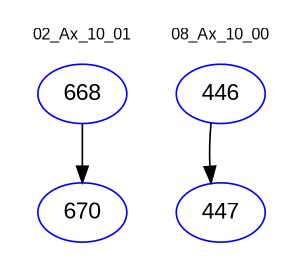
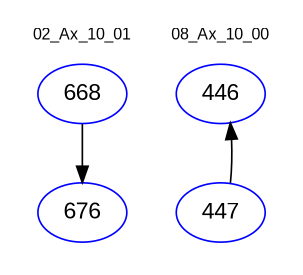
(210, 145) -> (232, 161)
(82, 212) -> (82, 212)
